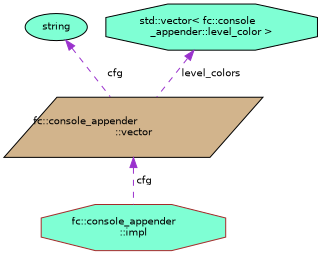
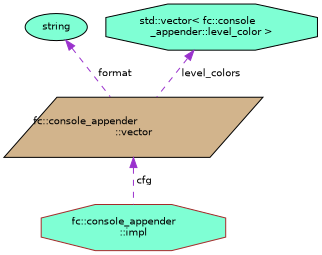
(114, 74) -> (114, 74)
